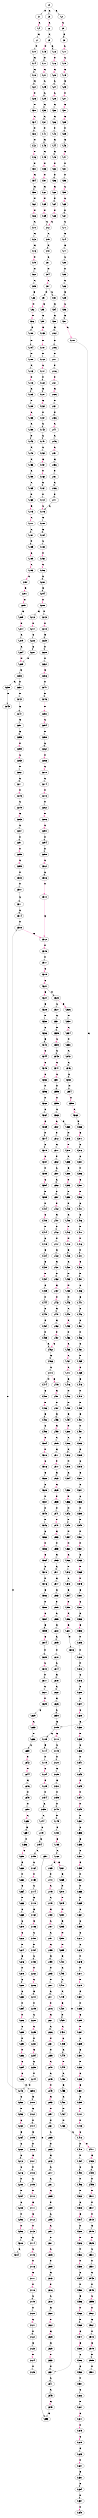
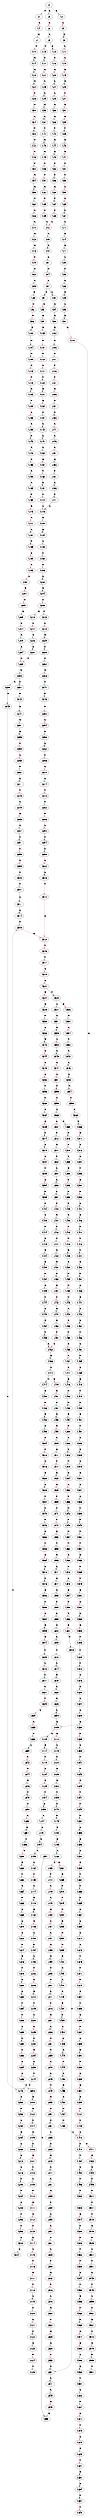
none -> (68, 1484)
(80, 2202) -> none
